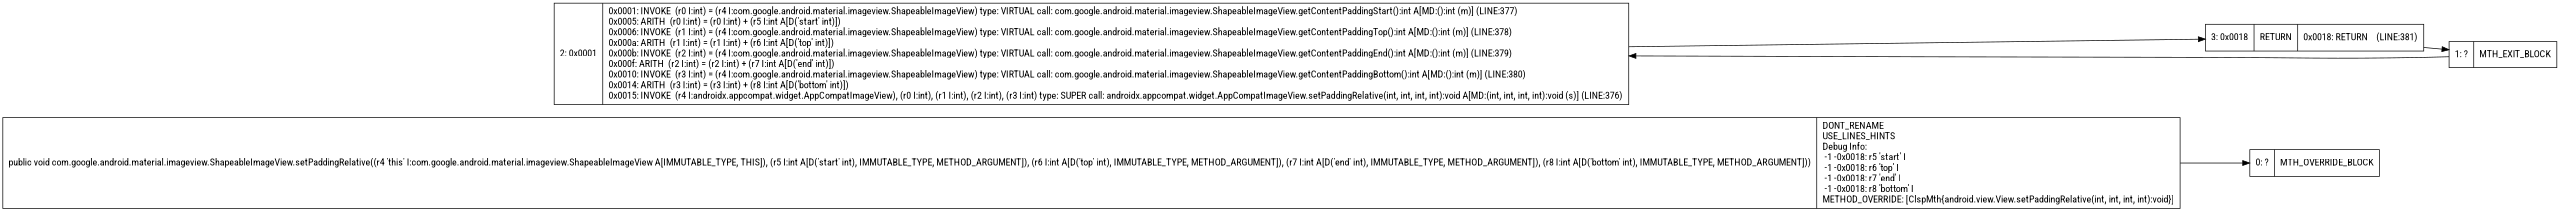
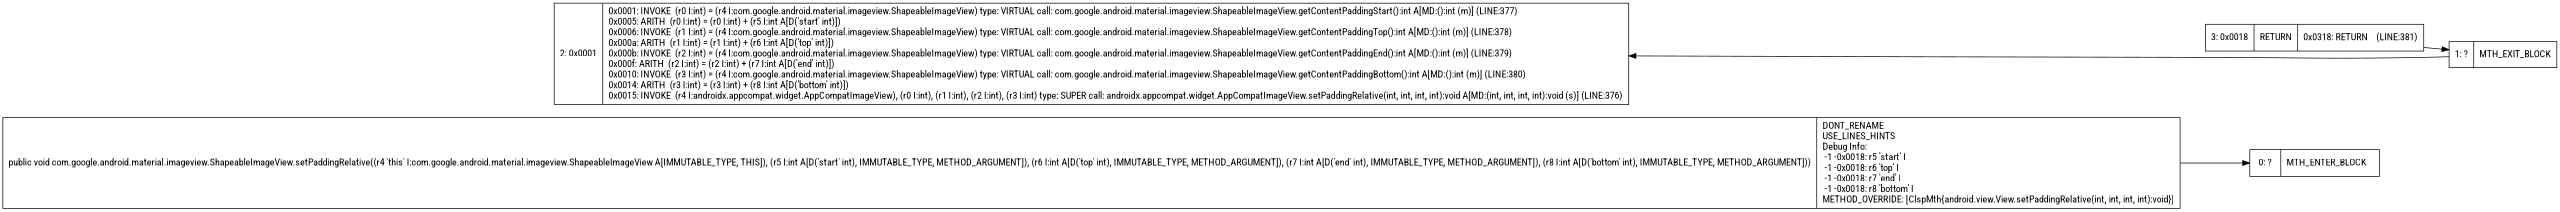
(2361, 37) -> (2361, 37)
(1914, 43) -> none
(2327, 163) -> (2327, 163)
